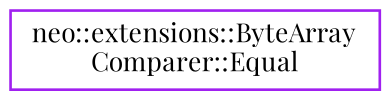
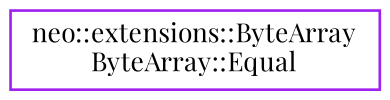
(195, 50) -> (195, 50)
